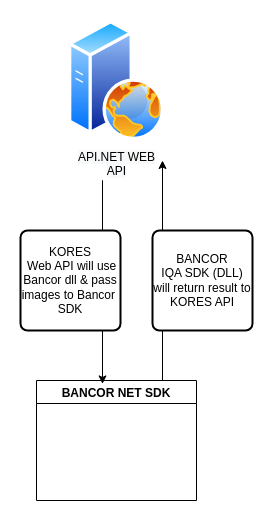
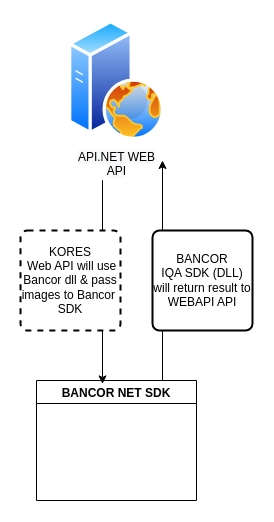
(71, 281) -> (71, 281)
(203, 281) -> (203, 281)
